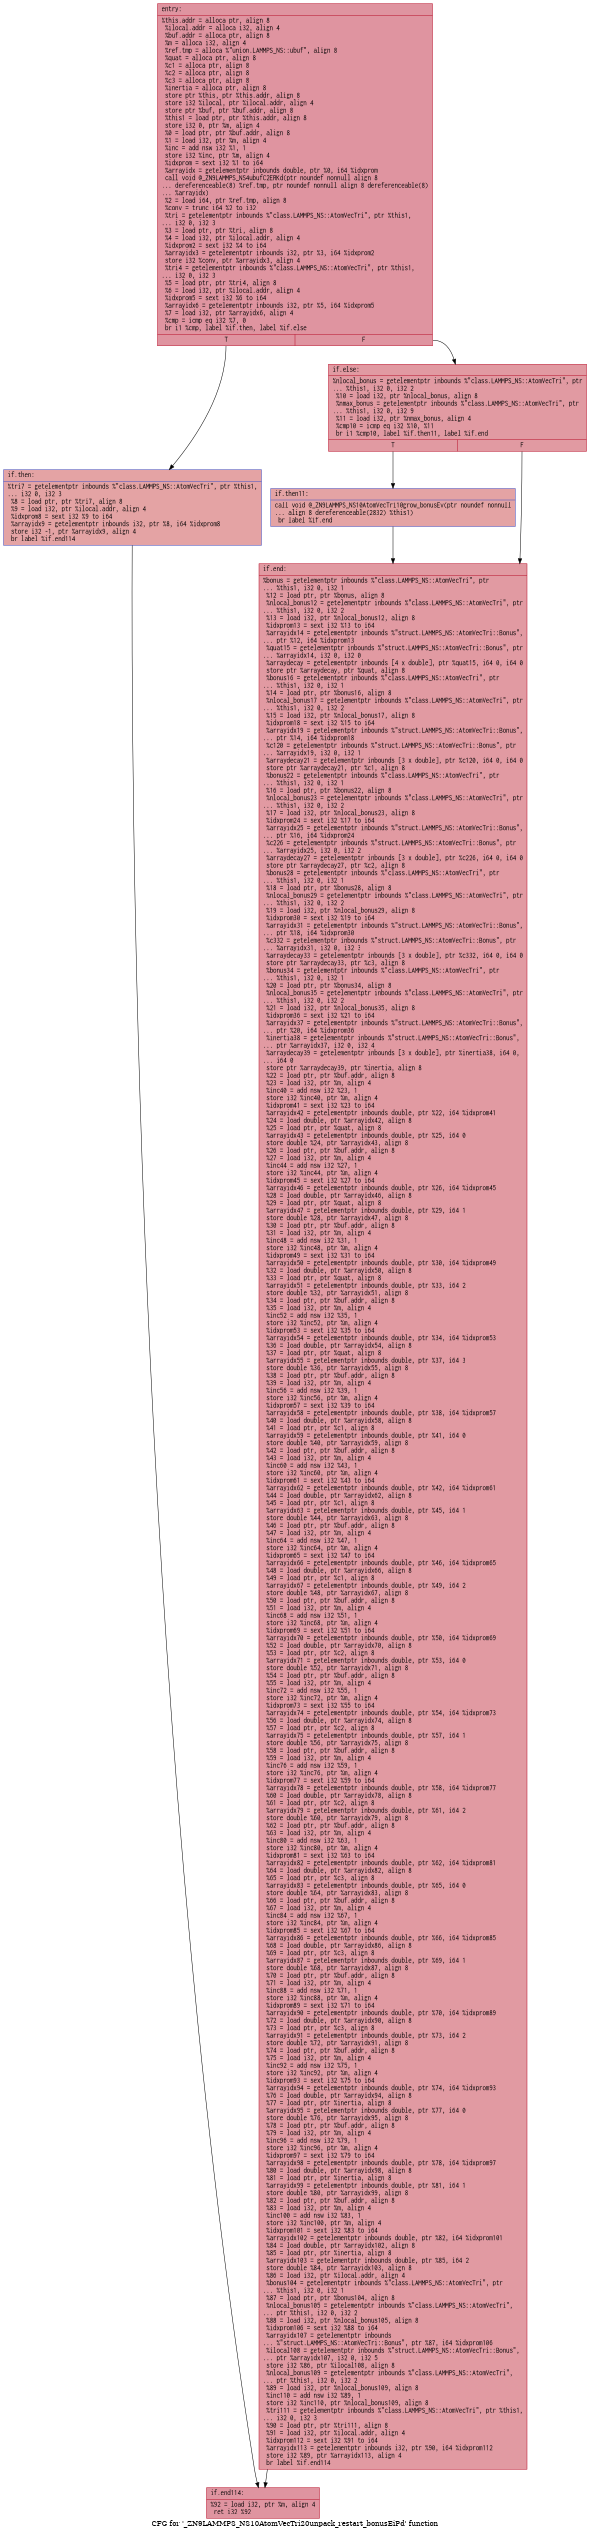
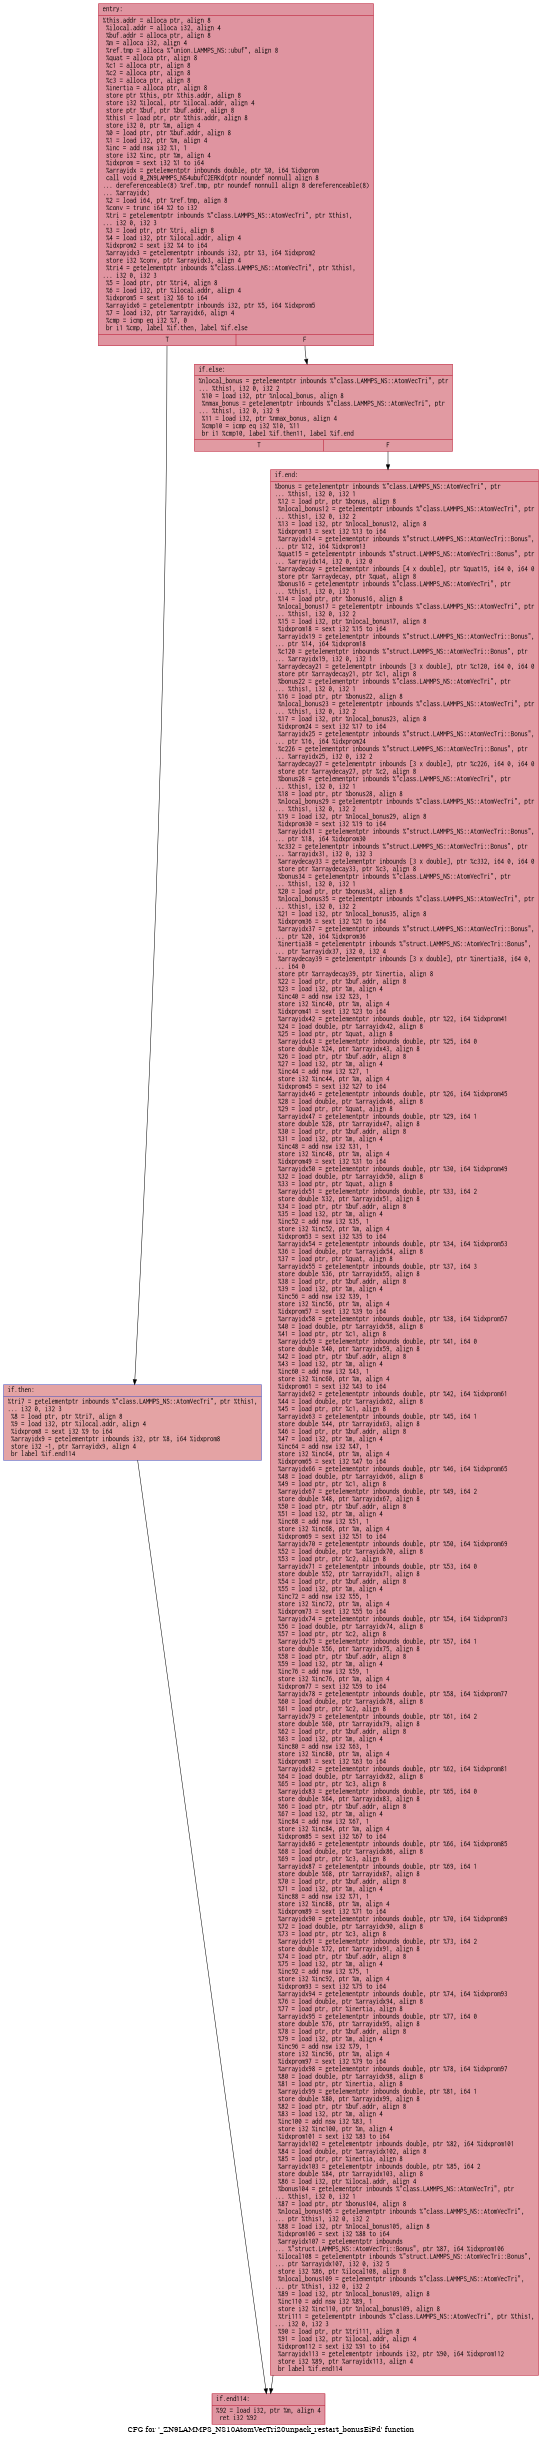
(393, 508) -> none
